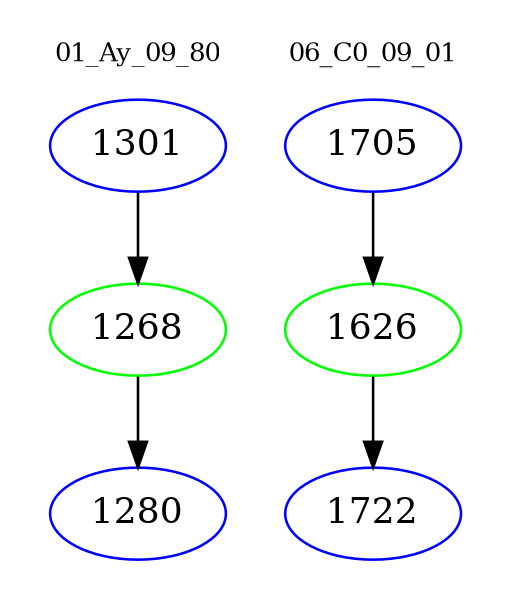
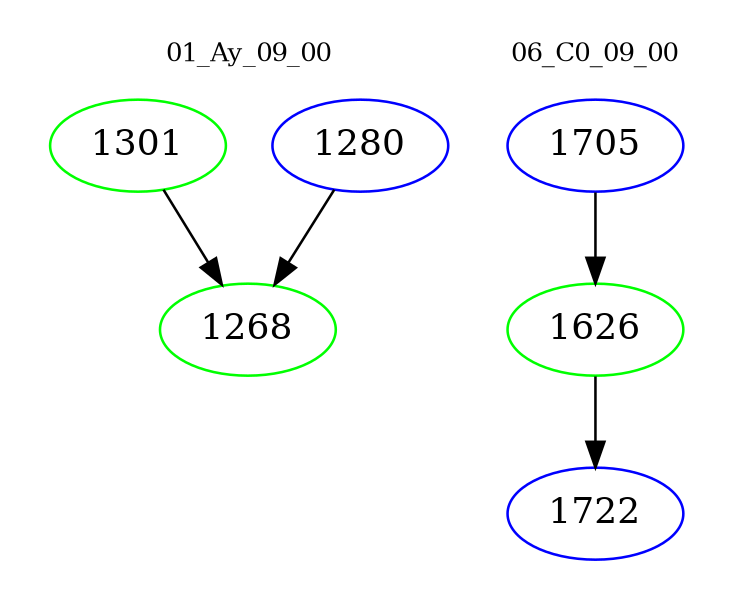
(138, 55) -> (249, 55)
(373, 55) -> (595, 55)
(138, 146) -> (138, 146)
(138, 409) -> (311, 226)
